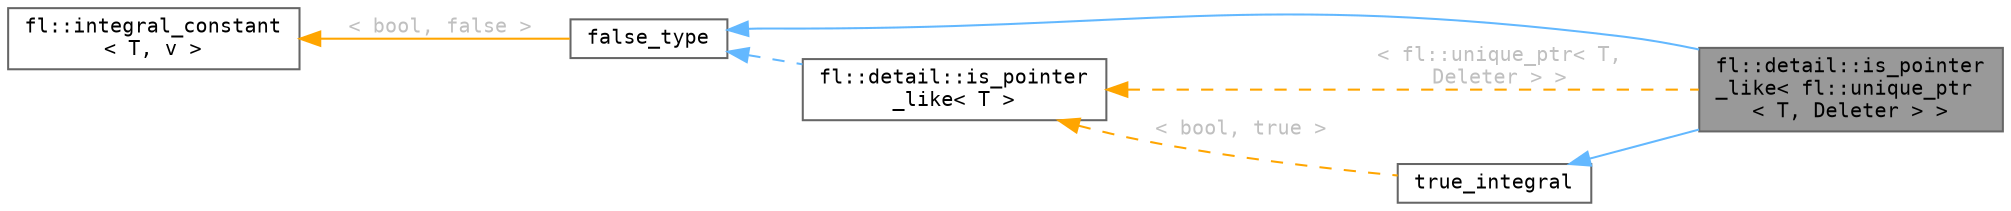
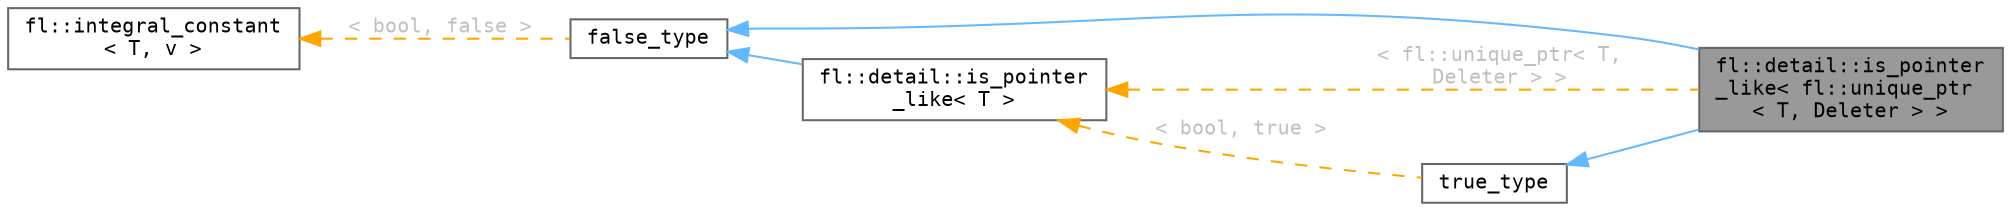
(445, 39) -> (445, 39)
(775, 60) -> (775, 60)
(1495, 183) -> (1495, 183)
